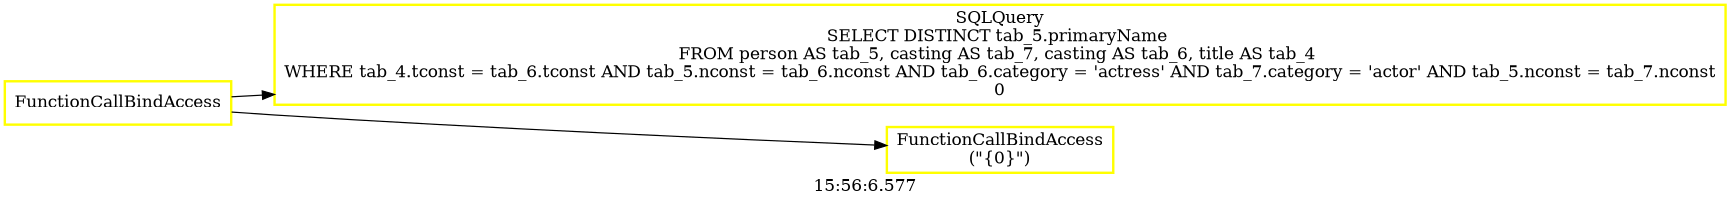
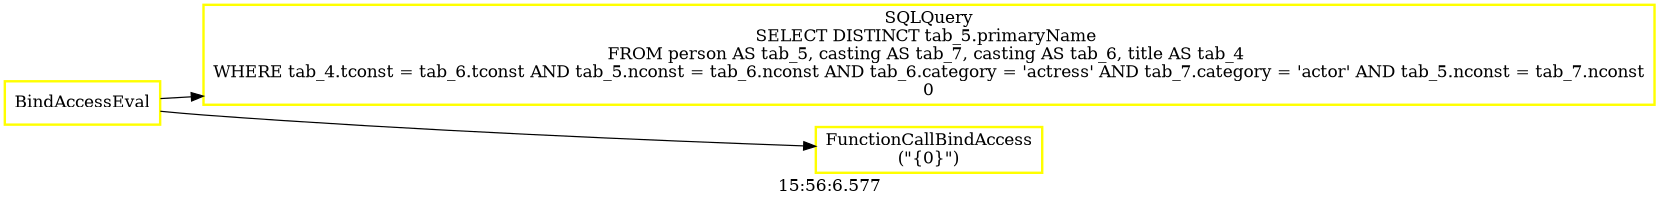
(118, 103) -> (82, 103)
